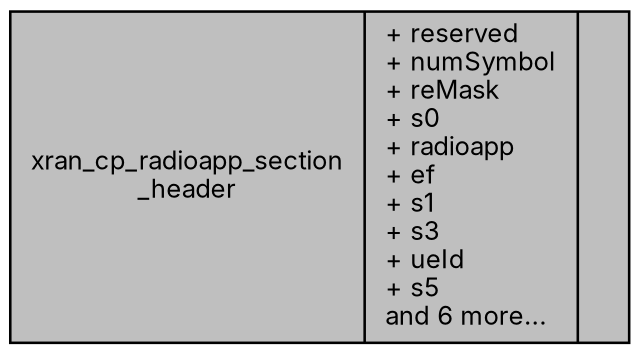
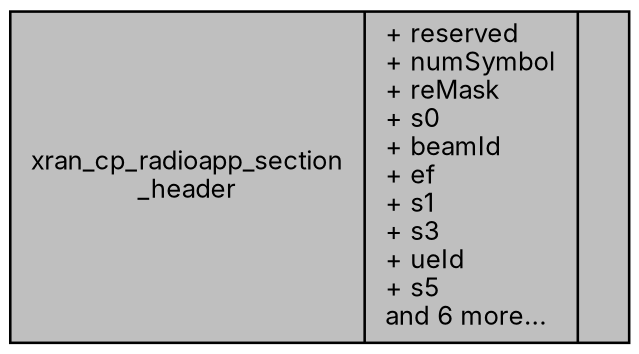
(451, 148) -> (444, 148)
